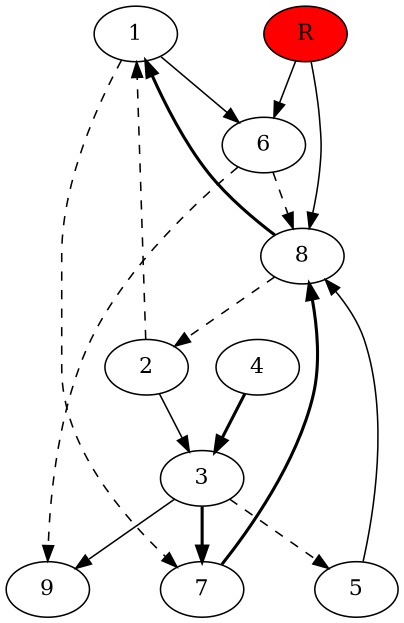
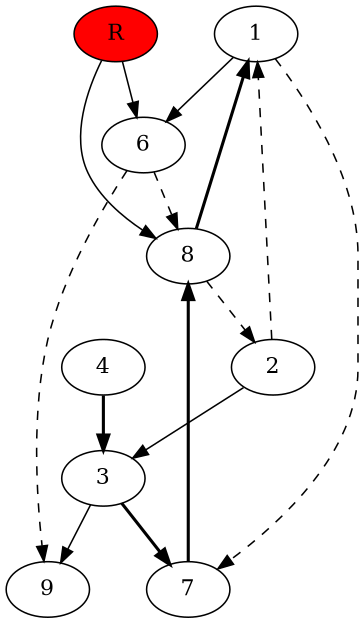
(356, 589) -> none
